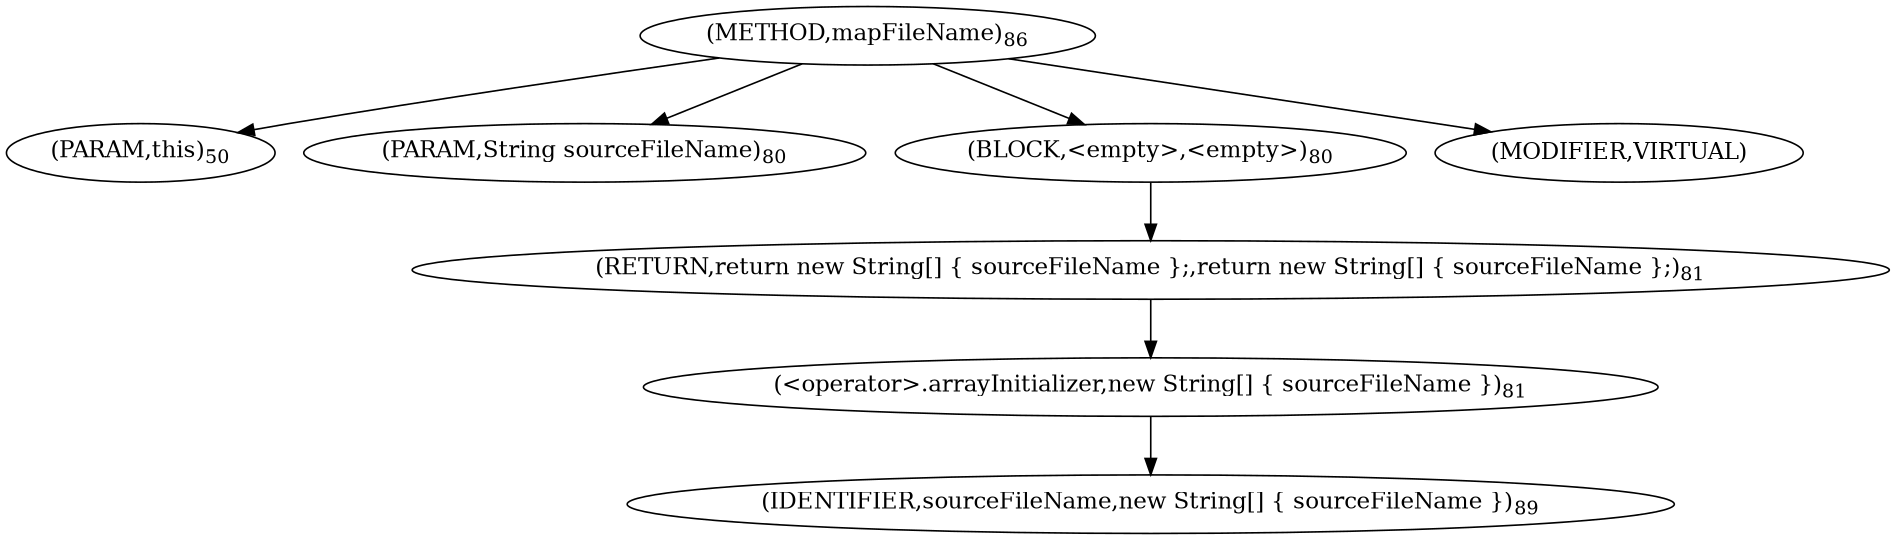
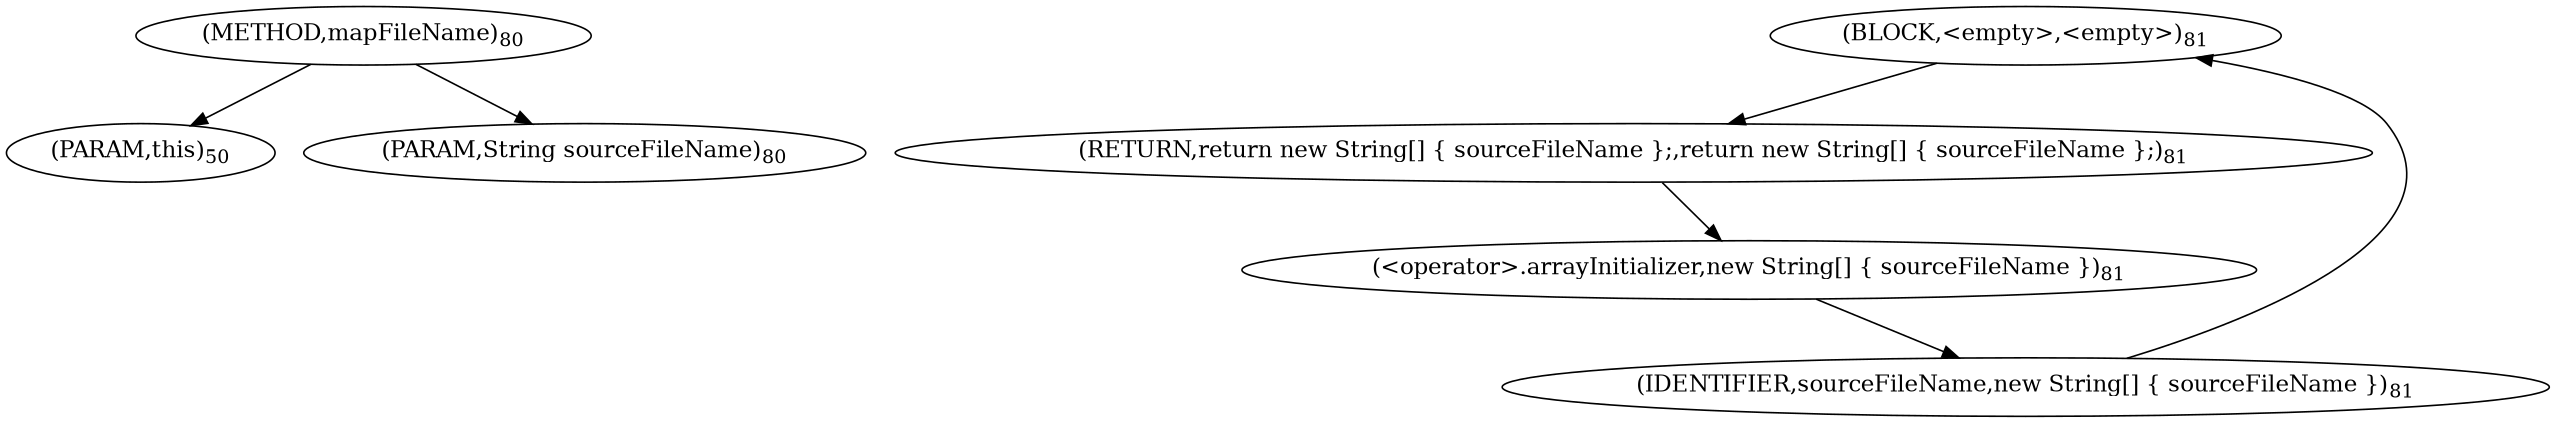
(1017, 33) -> (512, 33)
(1001, 91) -> (2386, 223)
(1322, 150) -> (2197, 33)
(1619, 153) -> none
(1527, 502) -> (2402, 385)
